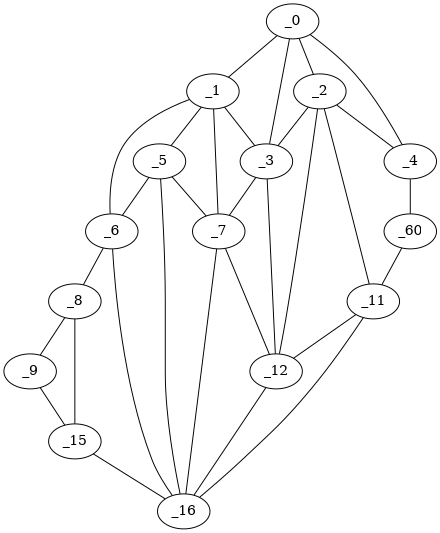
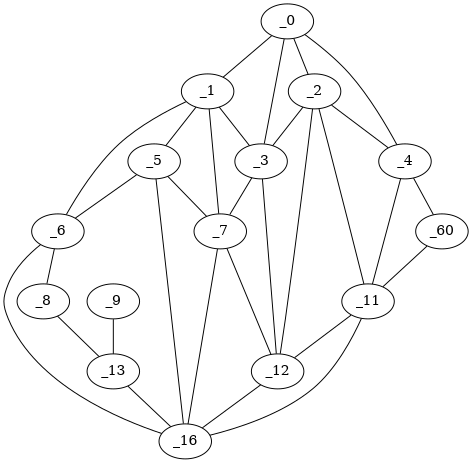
none -> (387, 231)
(52, 336) -> none
(75, 441) -> (113, 371)
